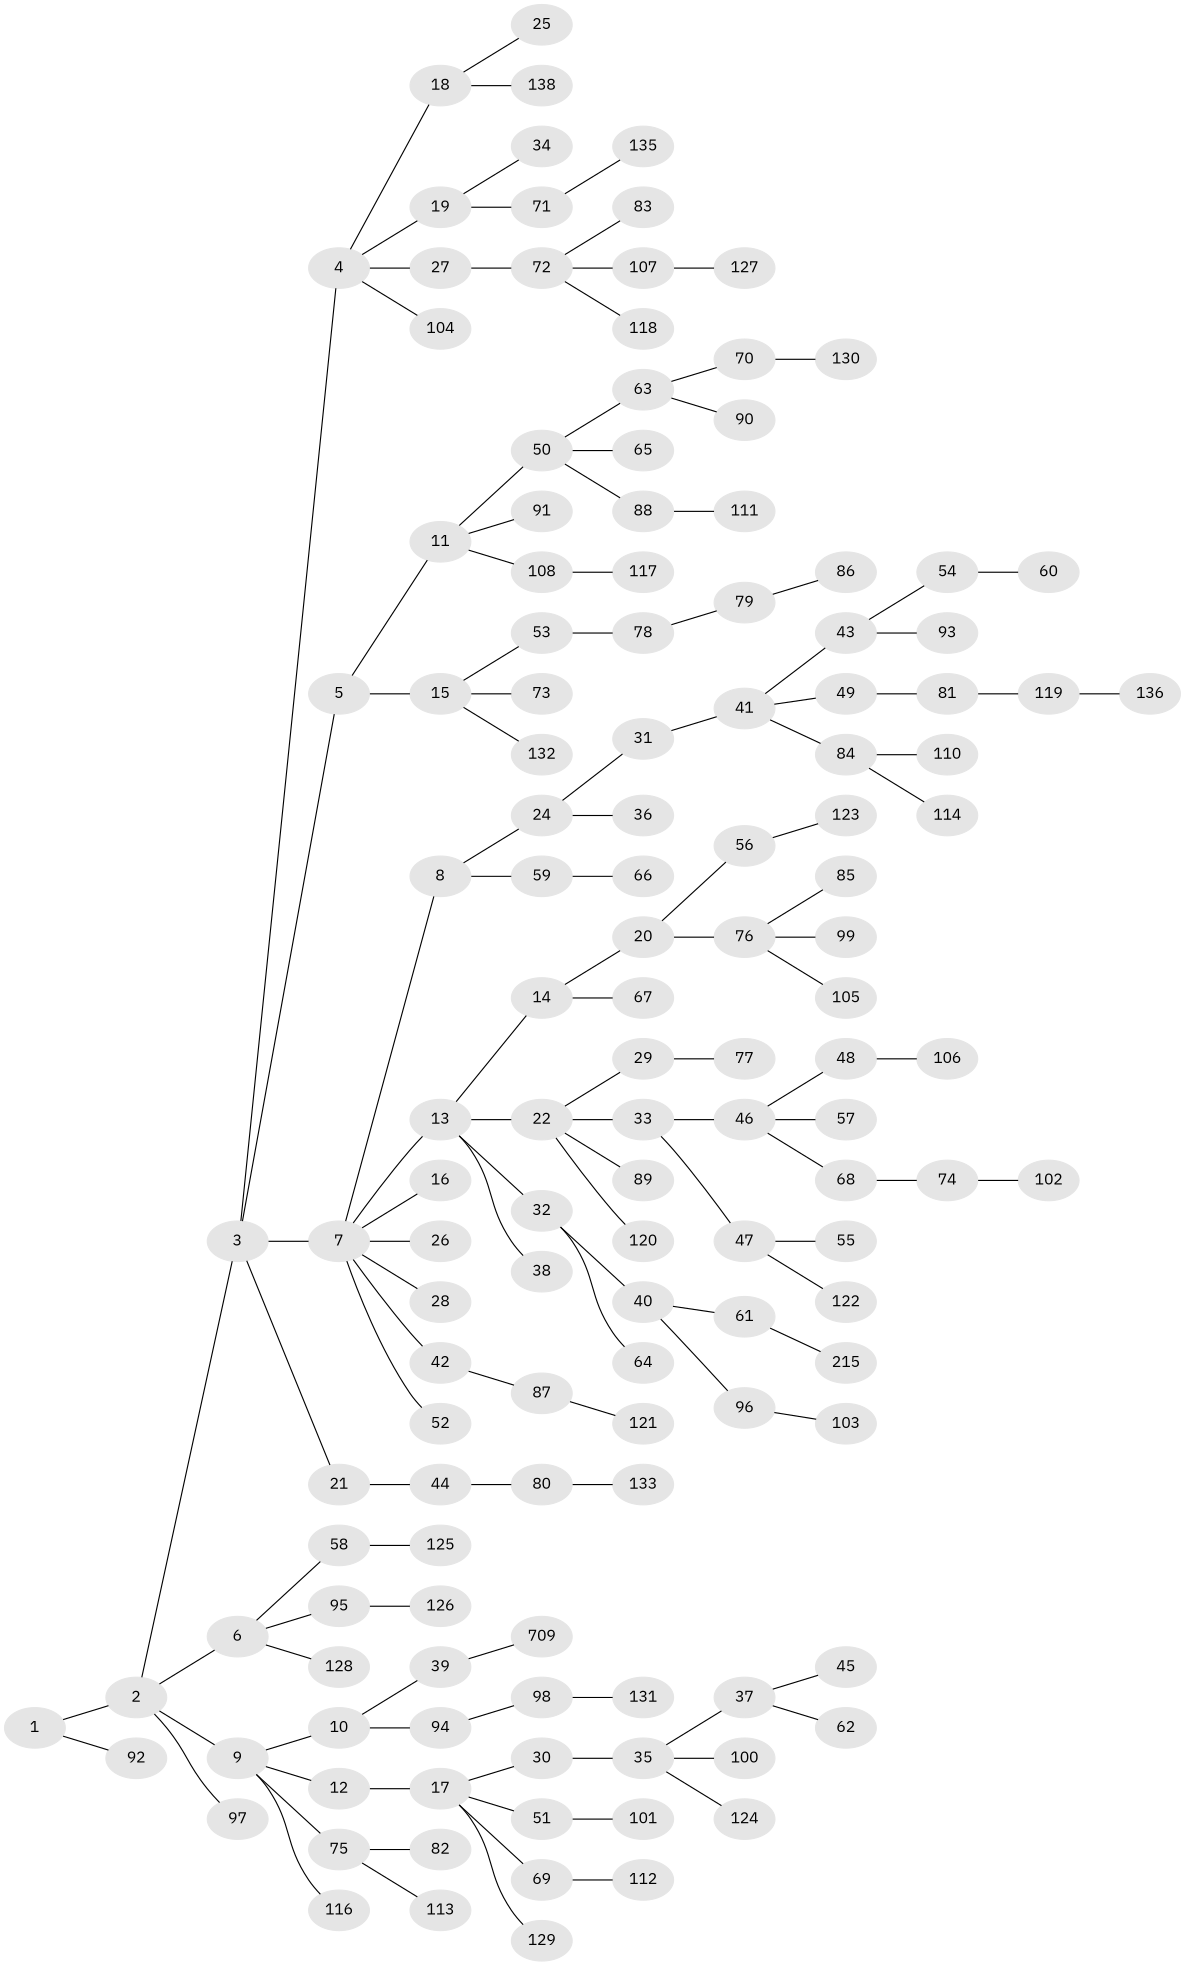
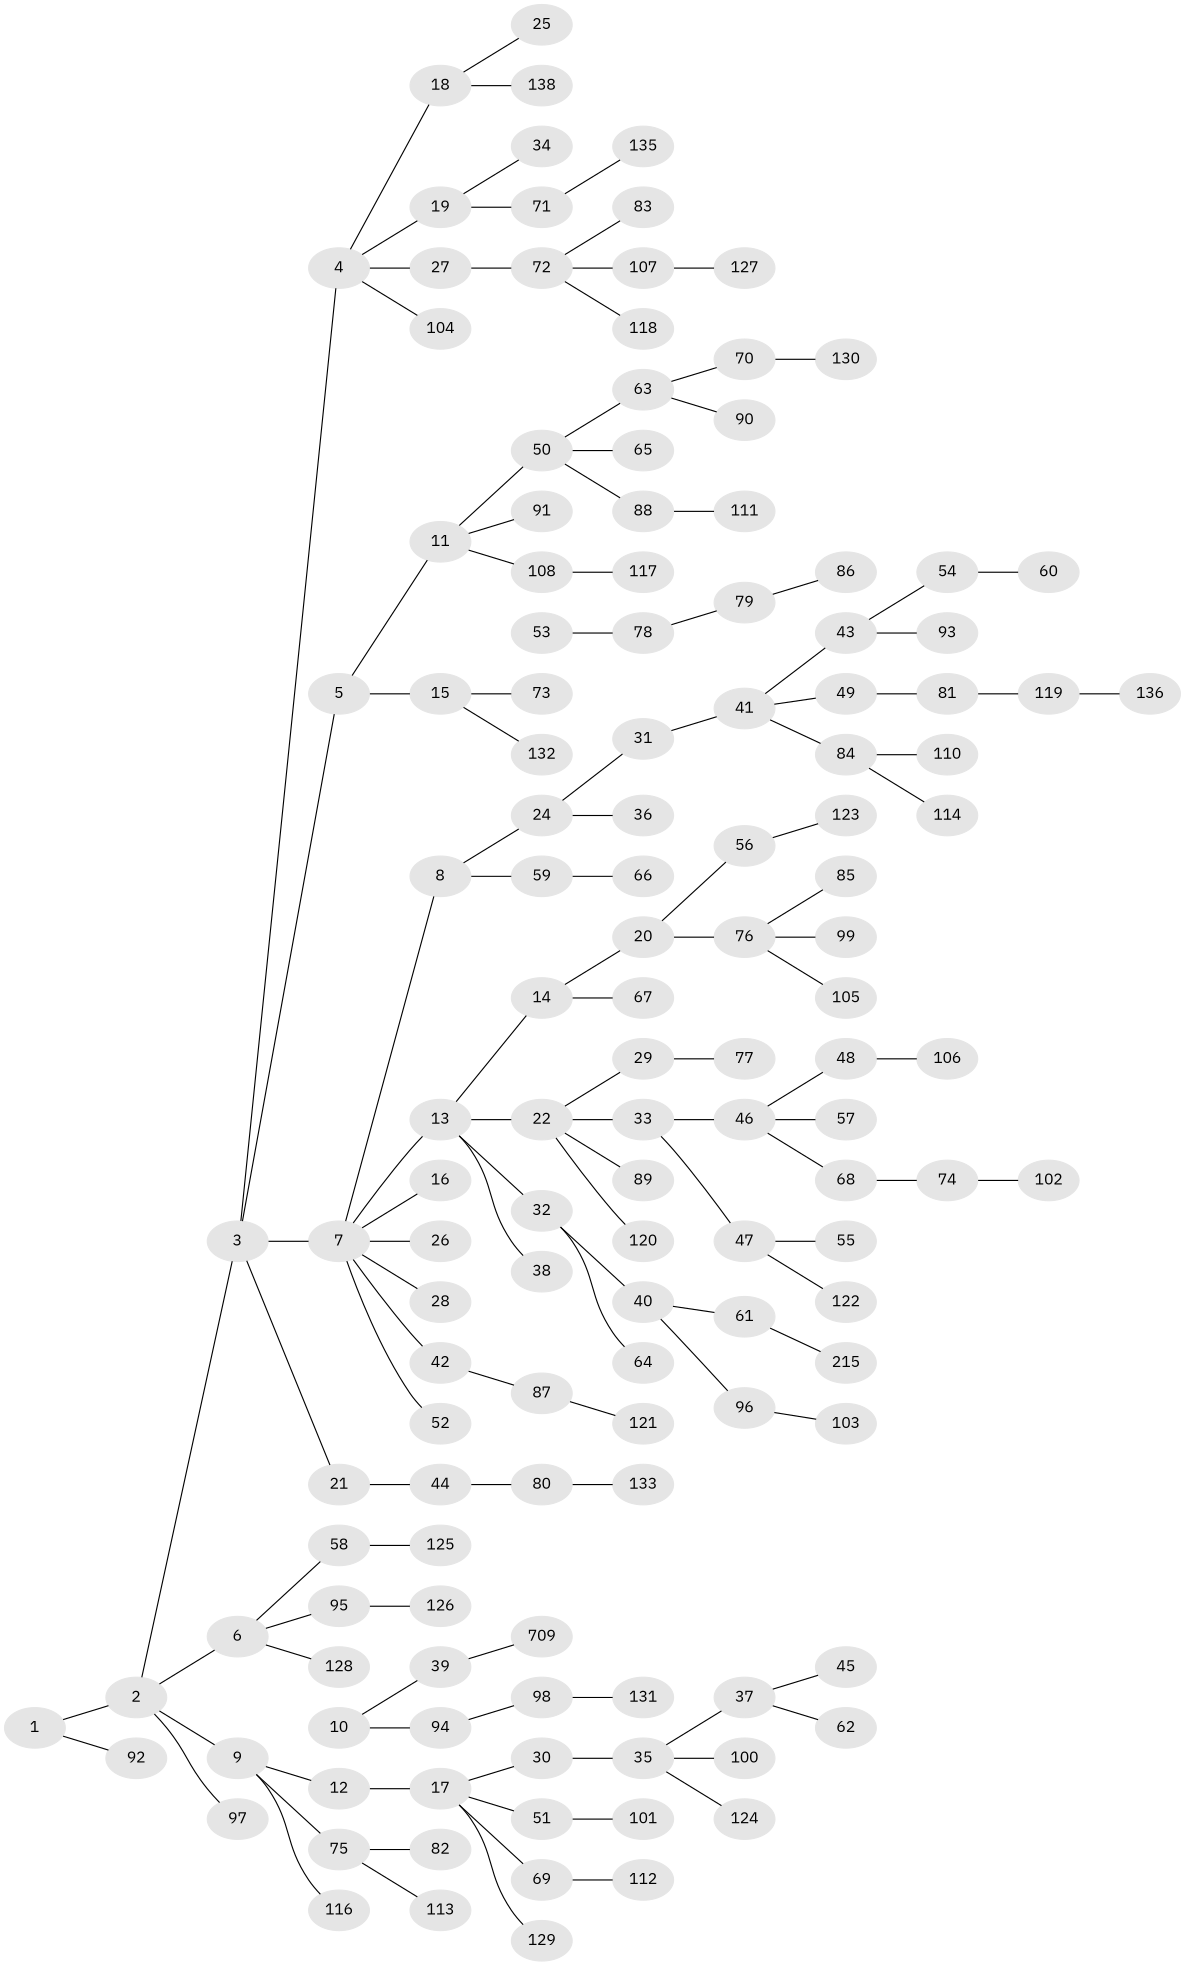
(491, 663) -> none
(289, 1743) -> none
